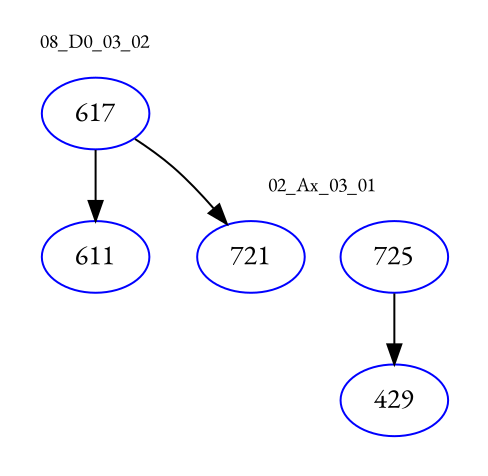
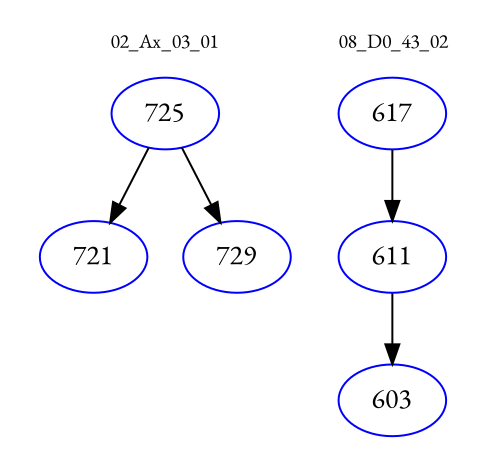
(95, 43) -> (393, 43)
(194, 187) -> (134, 176)
none -> (392, 400)
(394, 400) -> (237, 257)
